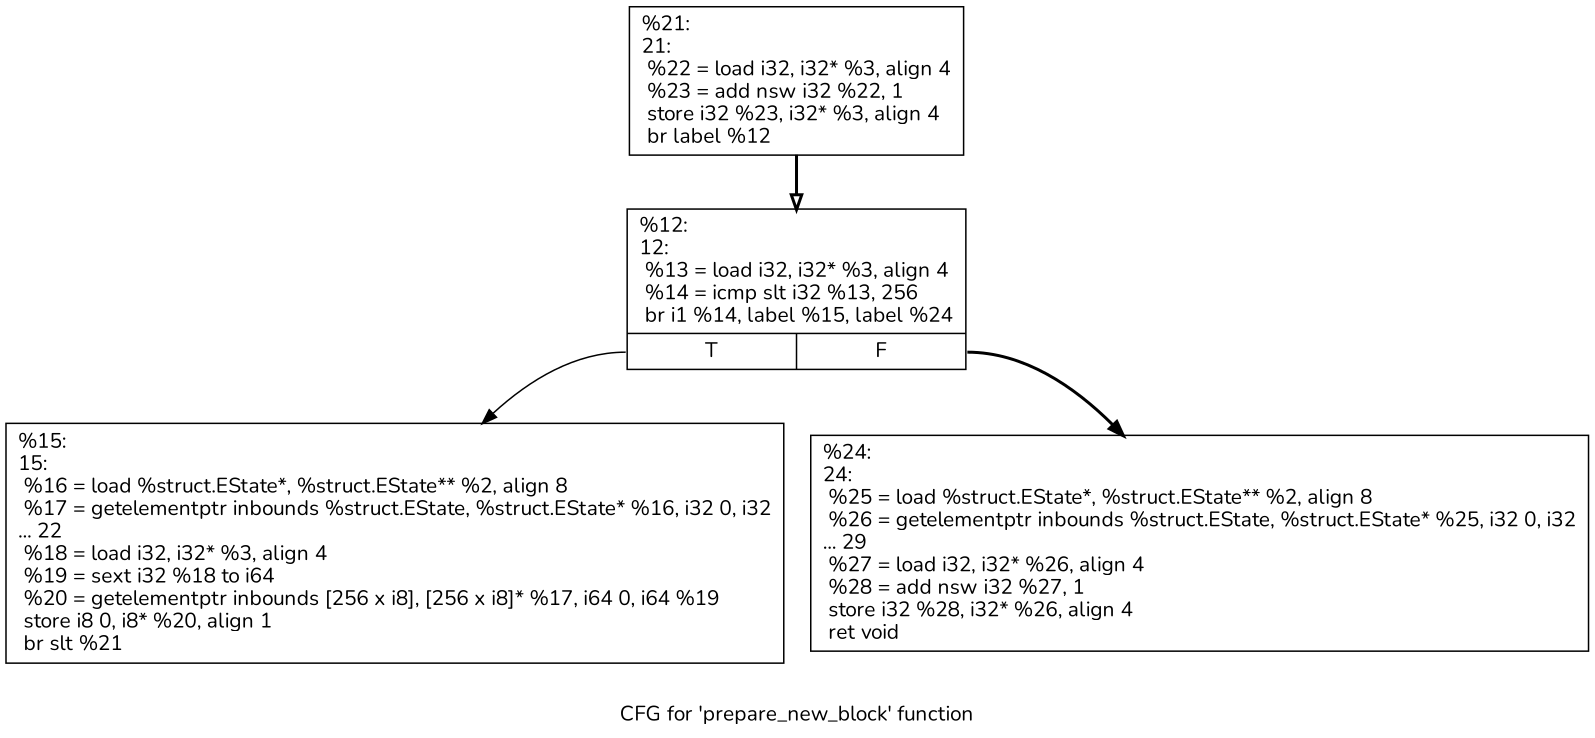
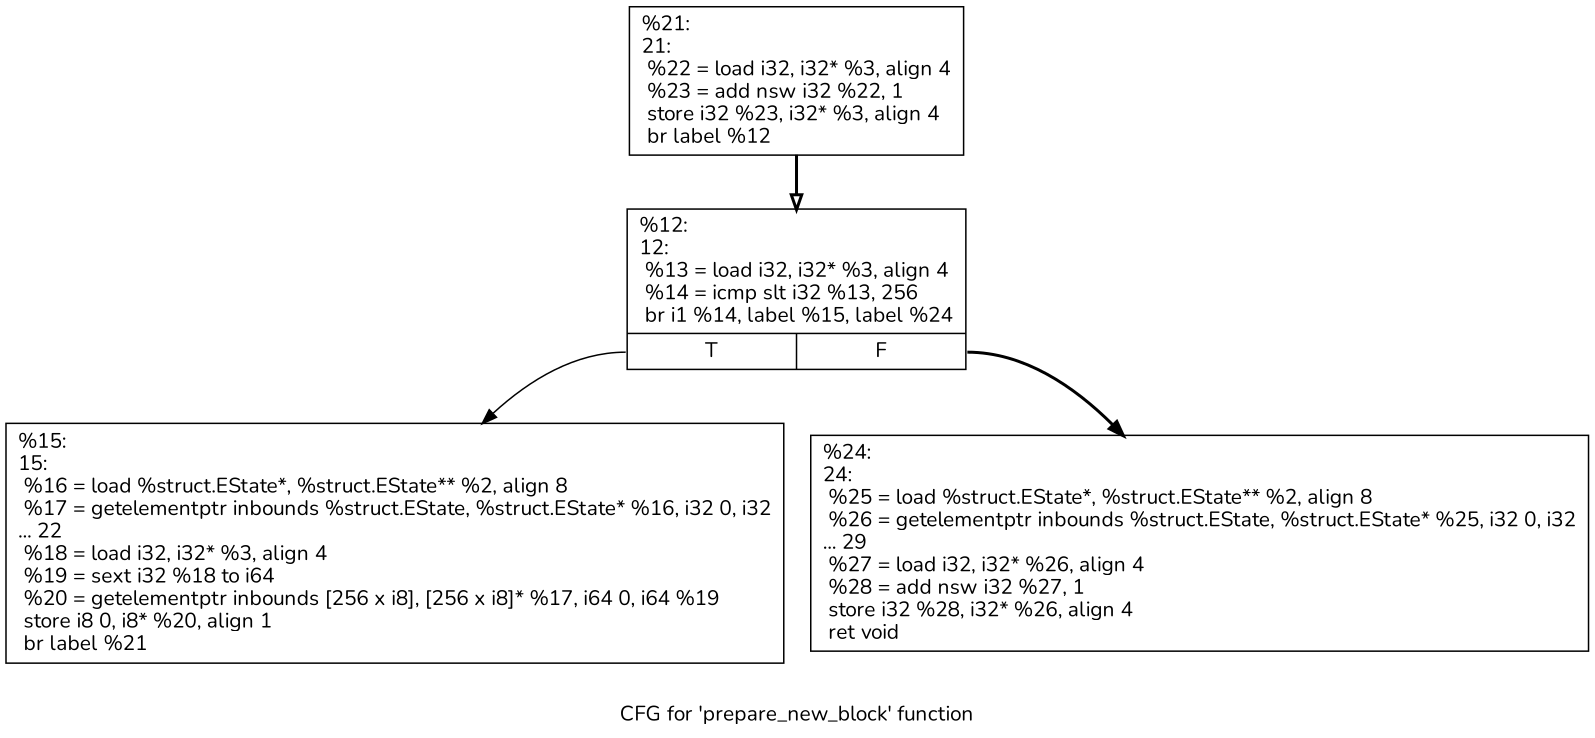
(70, 644) -> (83, 644)
